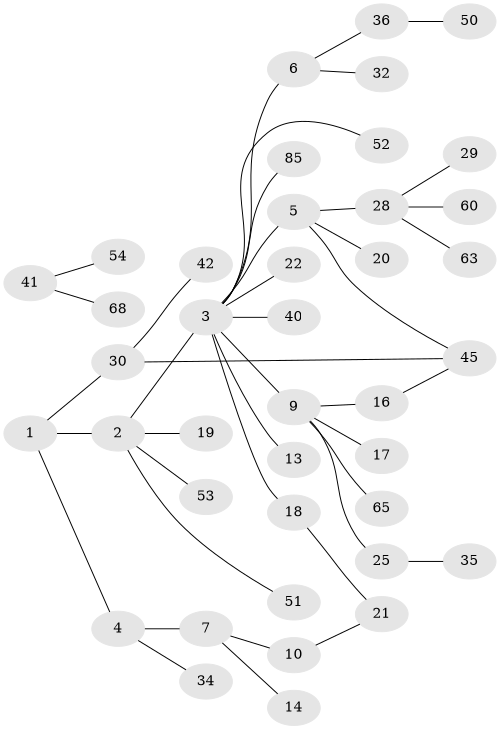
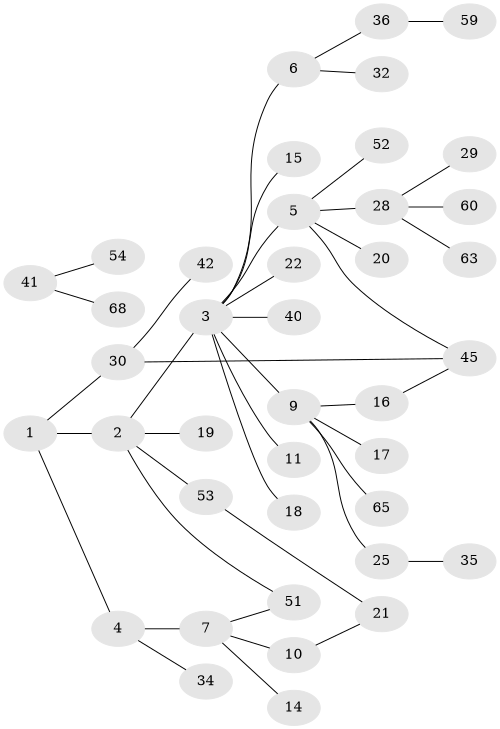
(470, 21) -> (470, 21)
(294, 159) -> (294, 159)
(243, 168) -> (338, 179)
(294, 460) -> (294, 460)
(336, 564) -> (293, 556)
none -> (250, 616)
